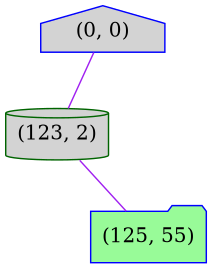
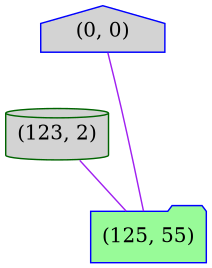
(81, 81) -> (127, 132)
